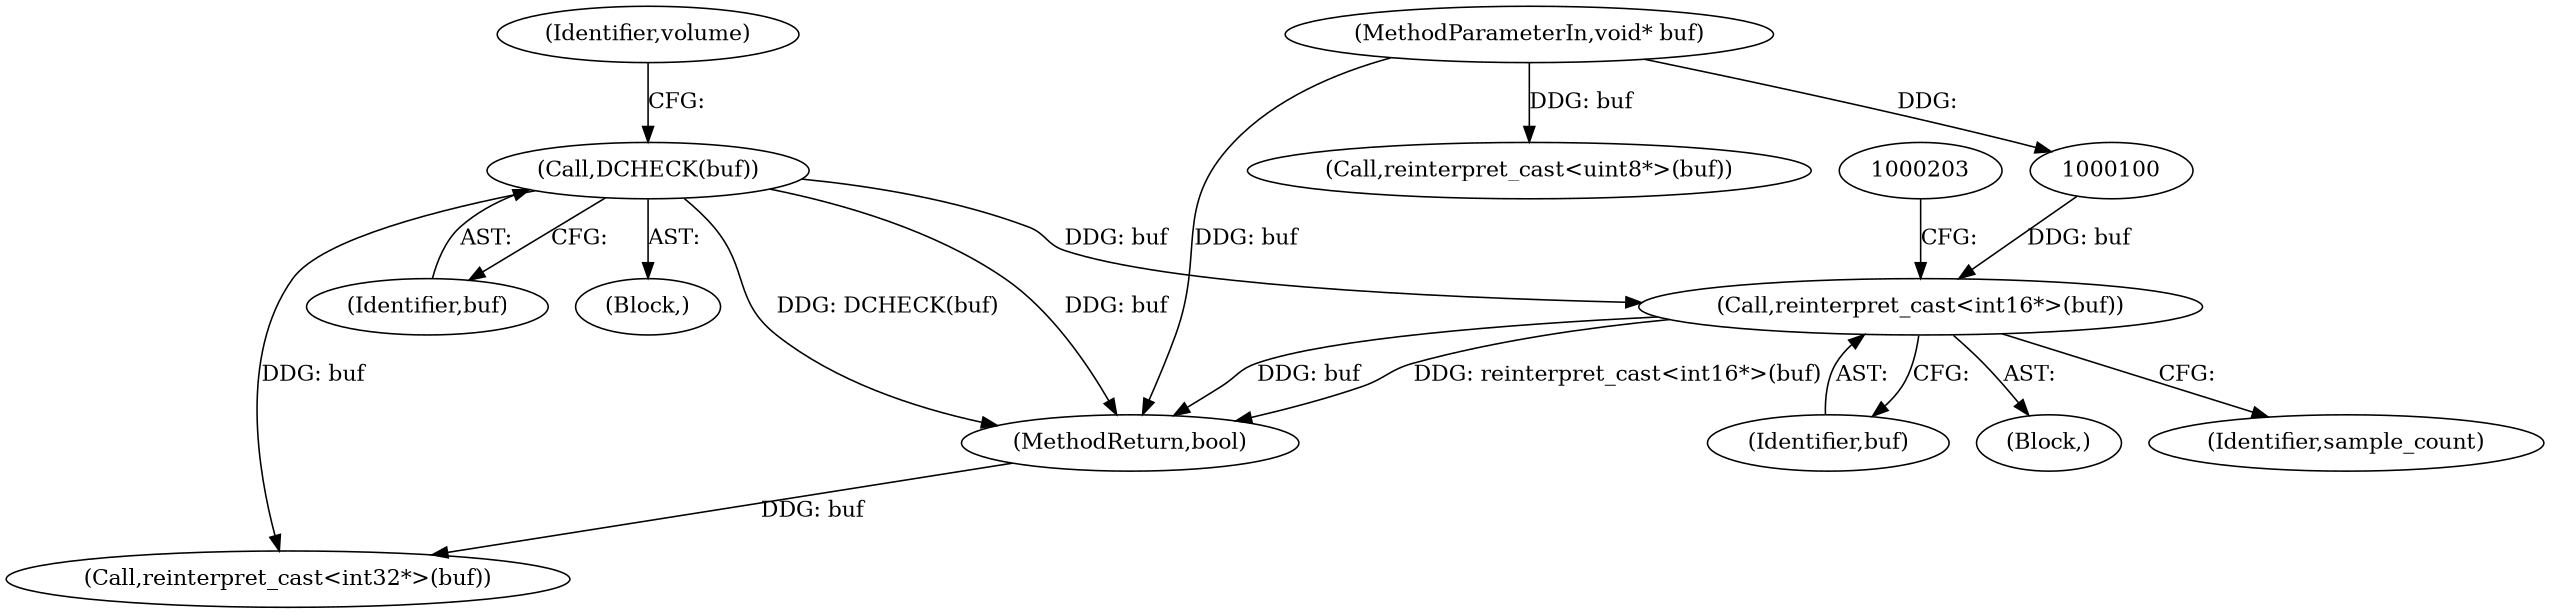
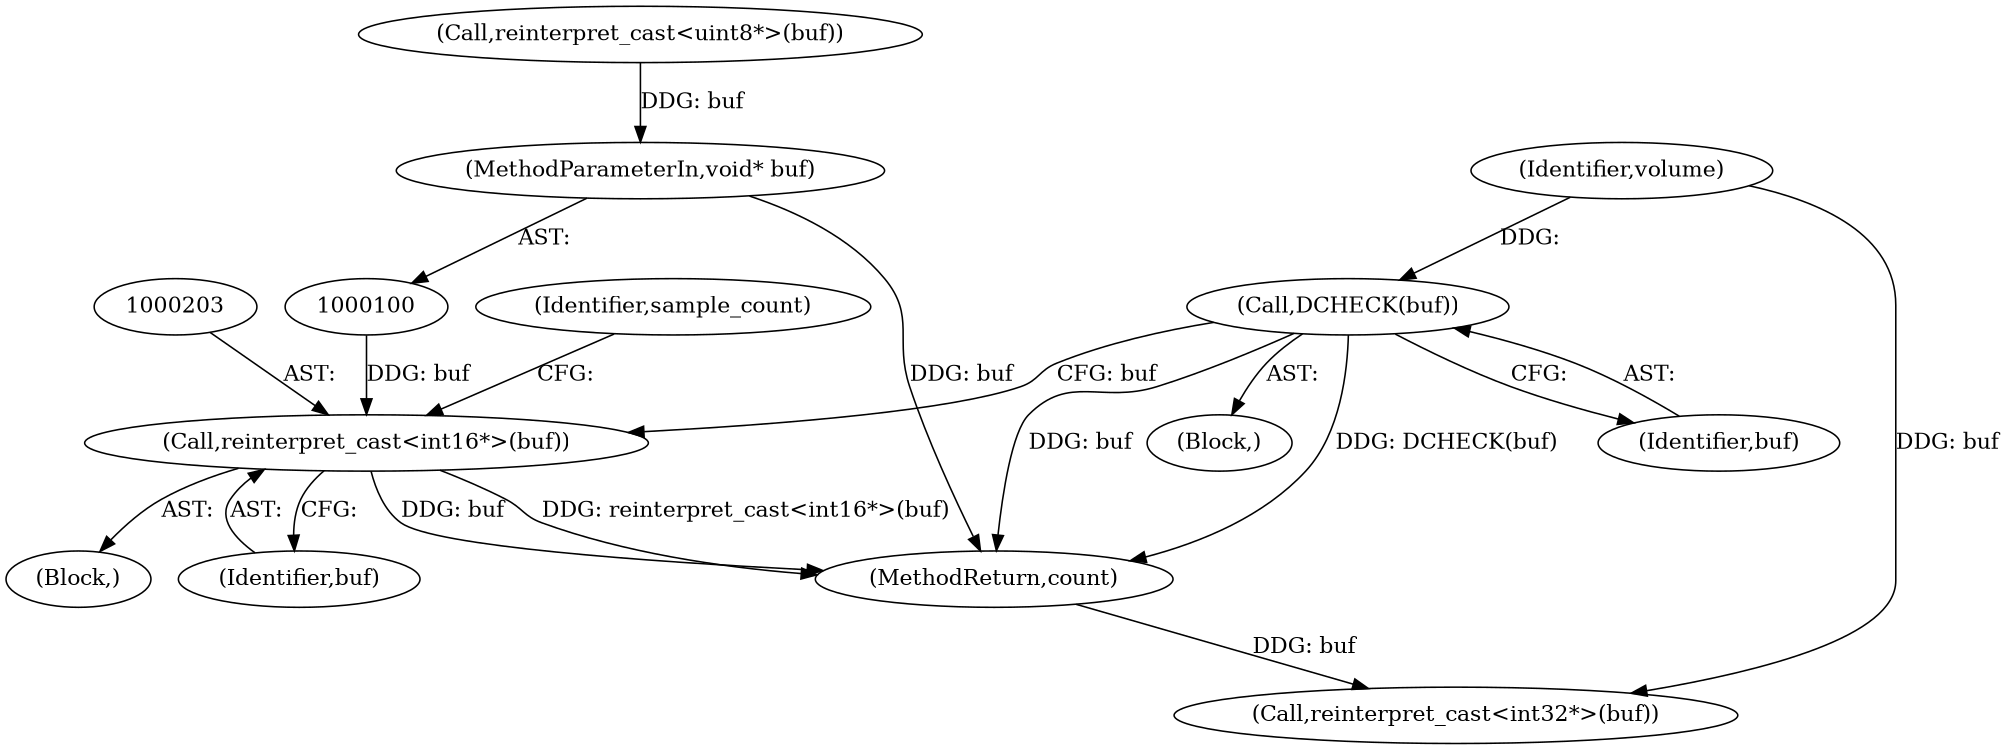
(1529, 95) -> (640, 95)
(680, 103) -> (1533, 239)
(1931, 103) -> (548, 239)
(1117, 239) -> (1107, 375)
(1953, 239) -> (313, 375)
(292, 281) -> (1896, 483)
(2128, 373) -> (528, 372)
(1130, 443) -> (994, 579)
